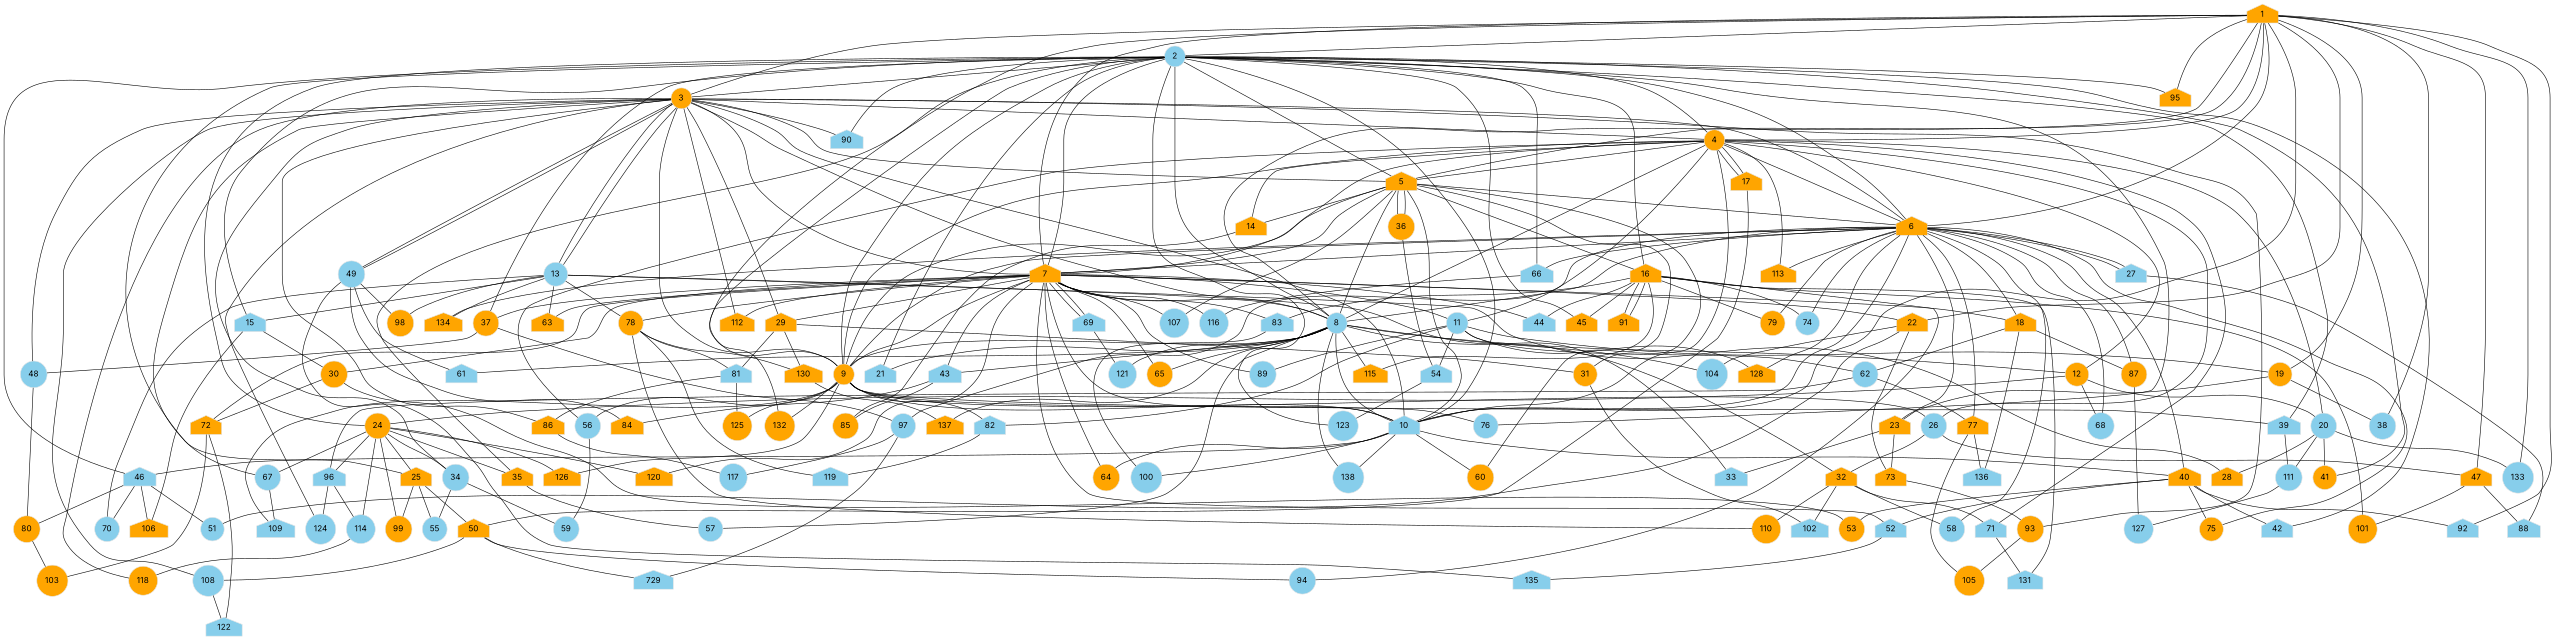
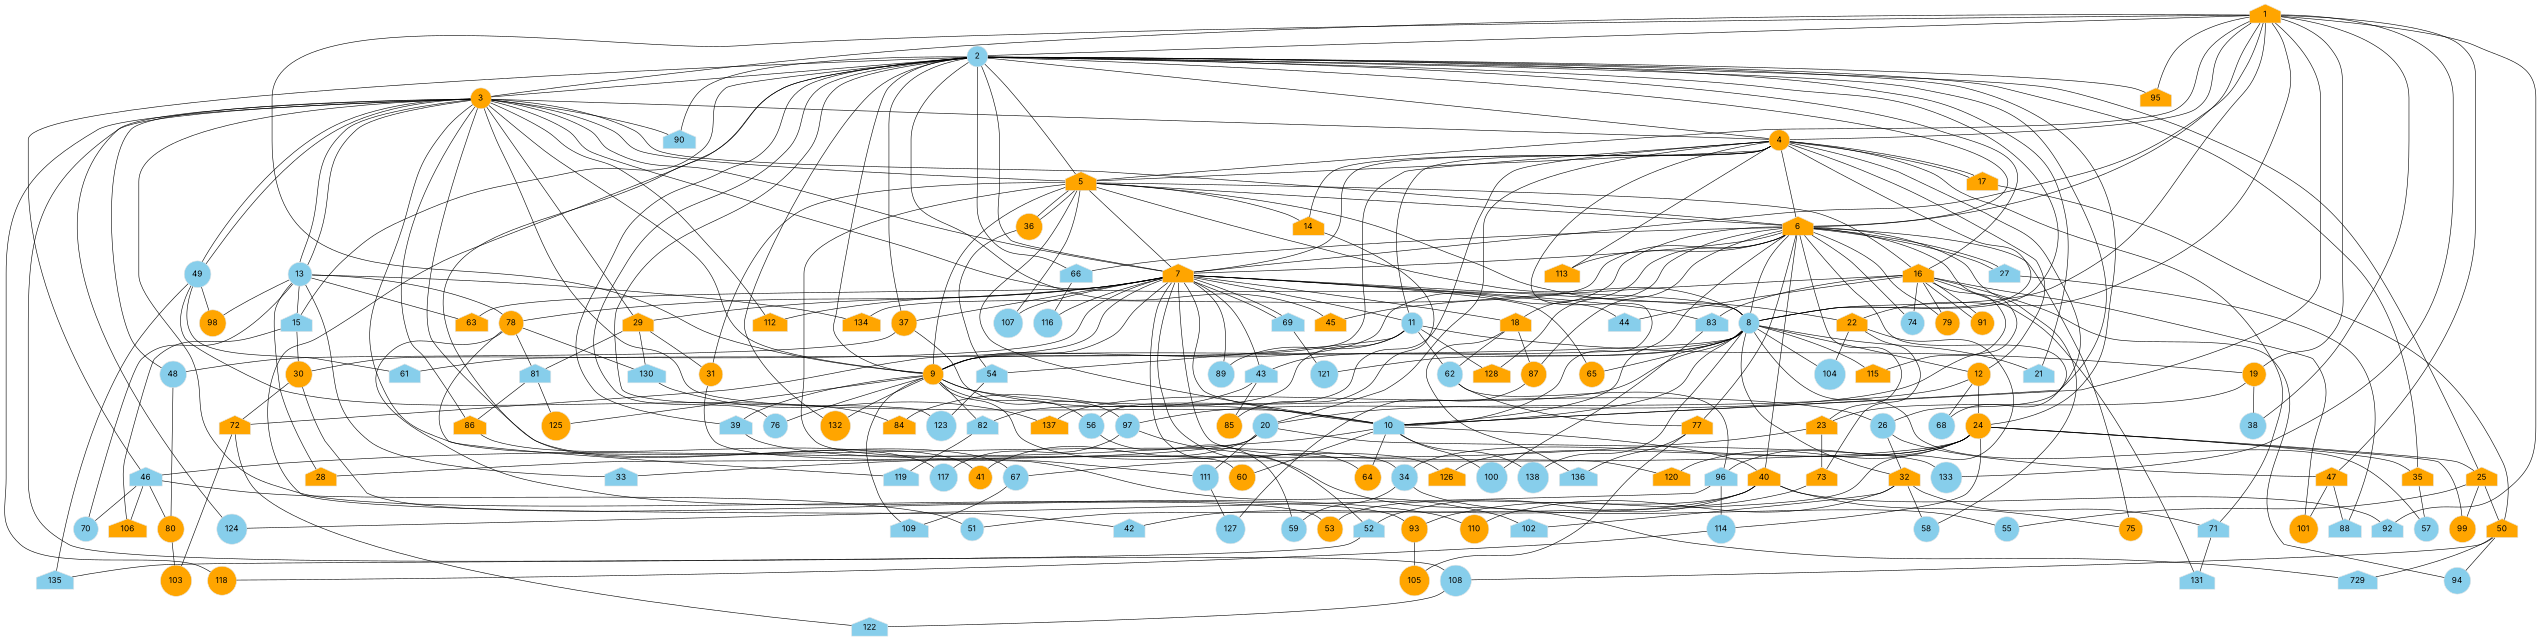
(1480, 289) -> (1448, 253)
(1624, 323) -> (1982, 323)
(804, 374) -> (647, 374)
